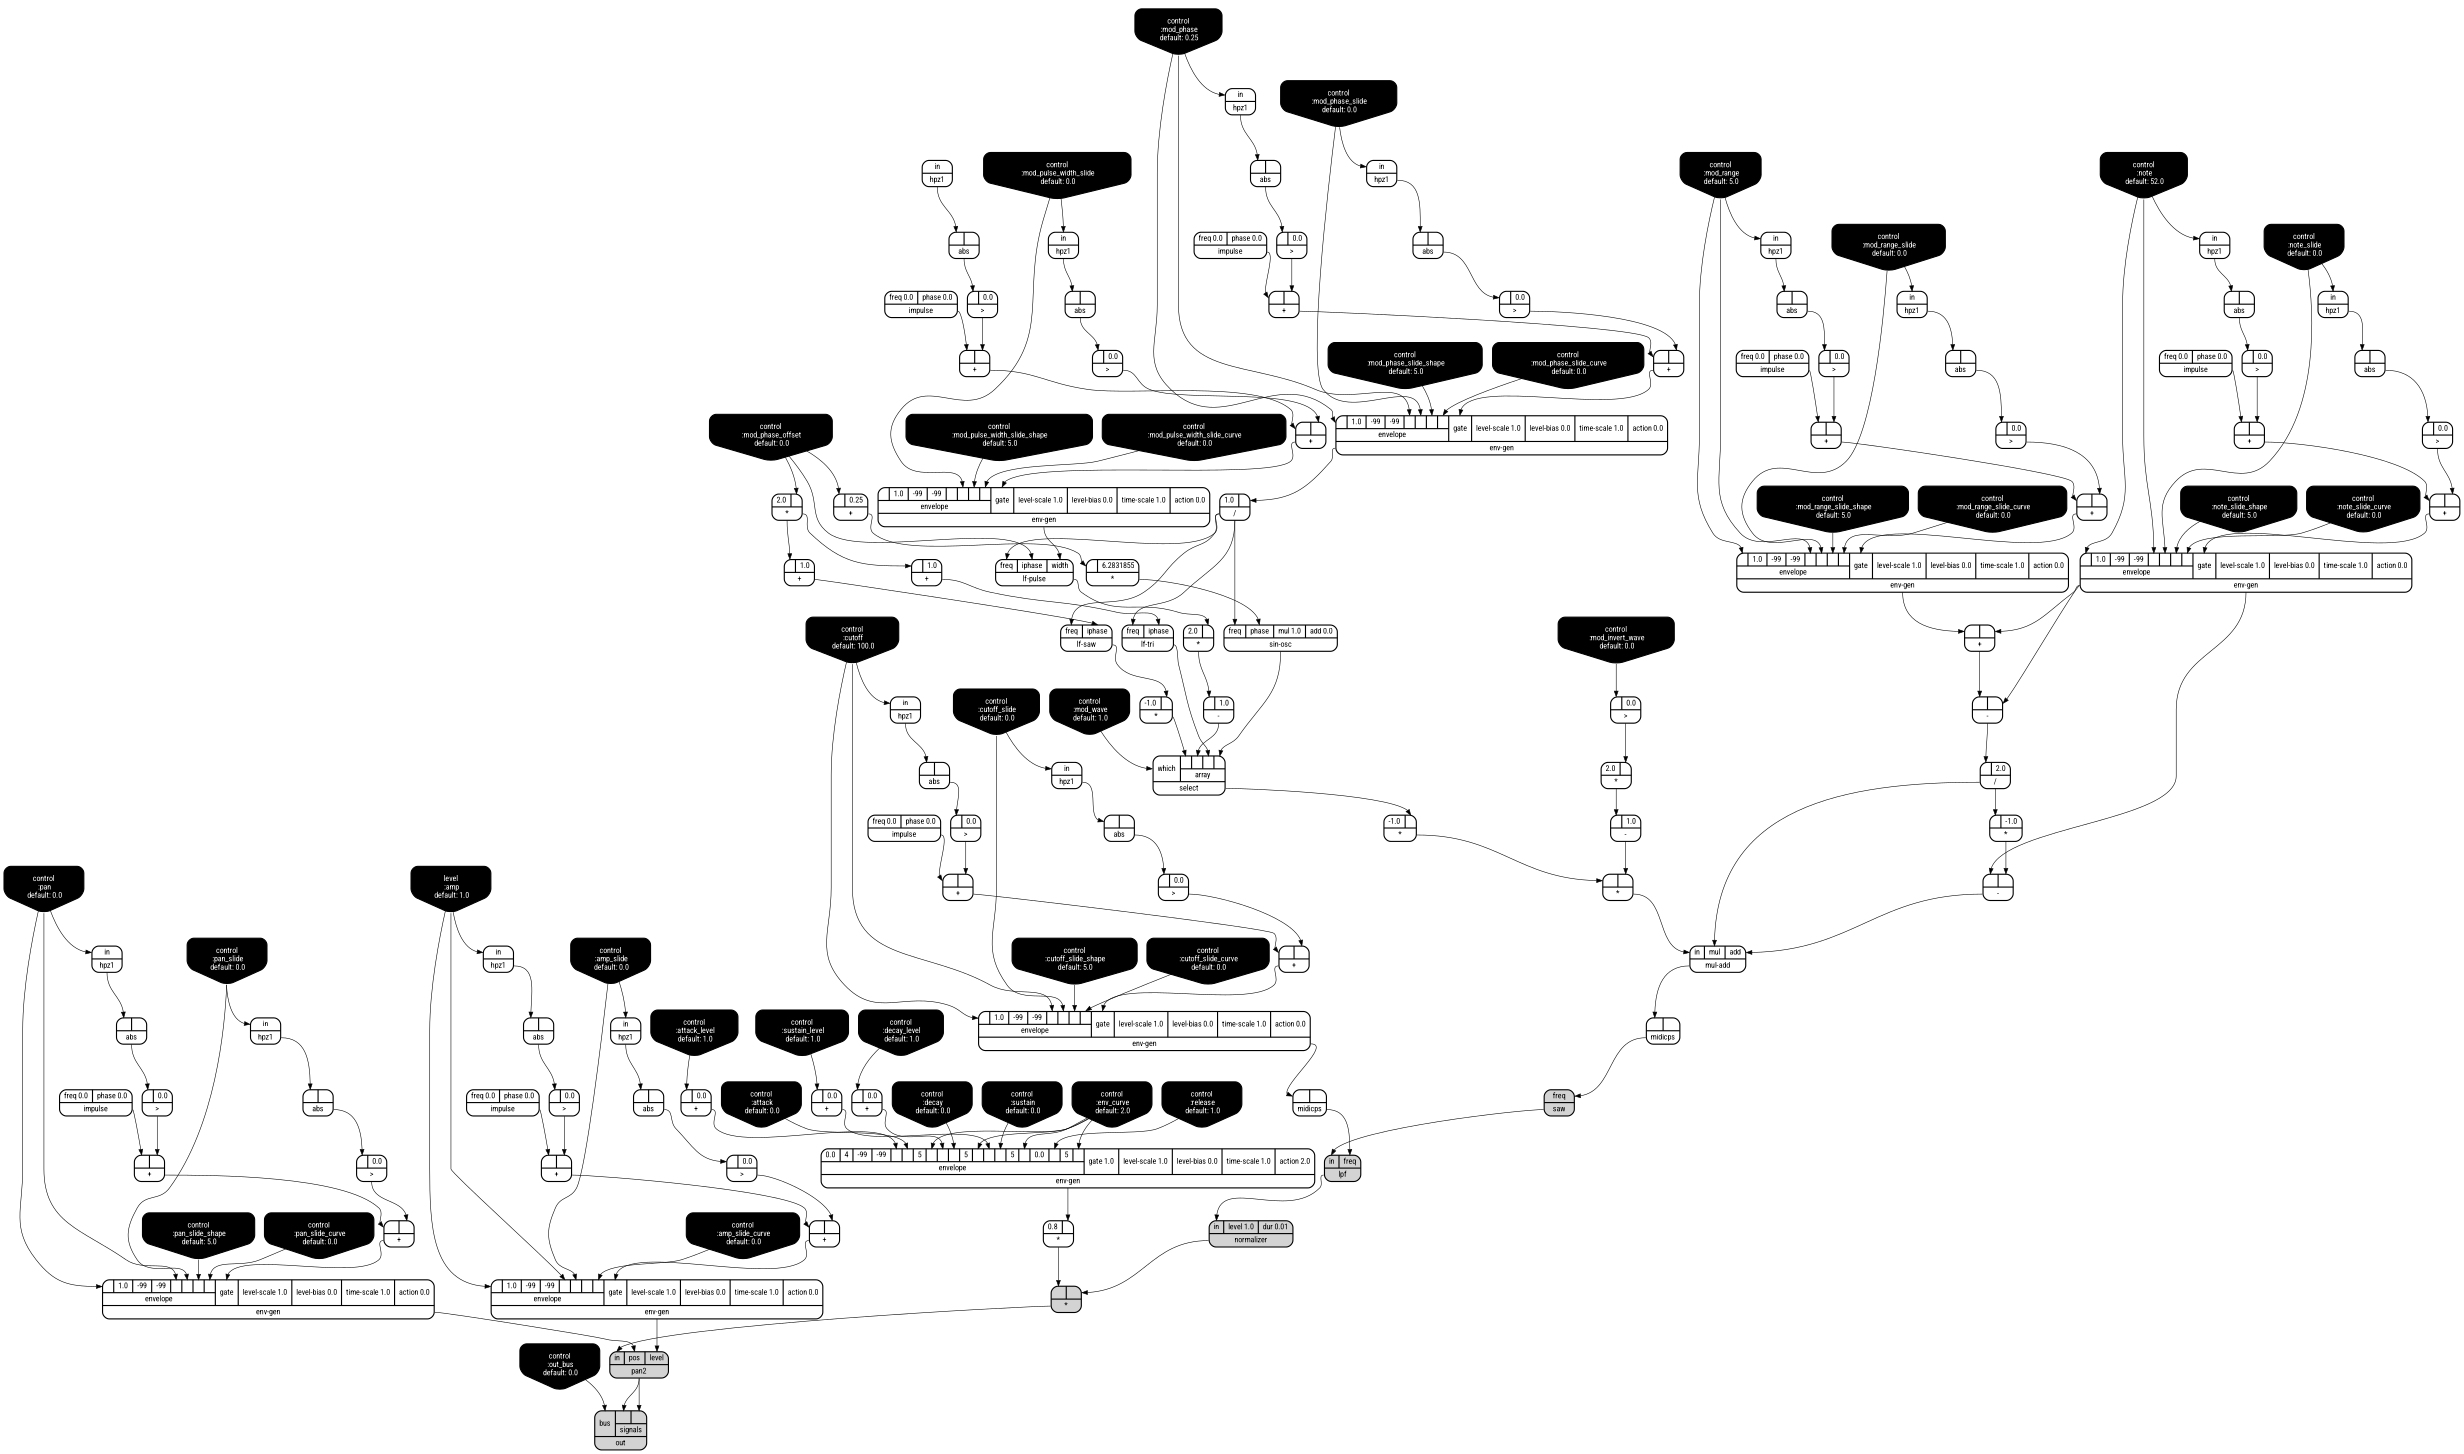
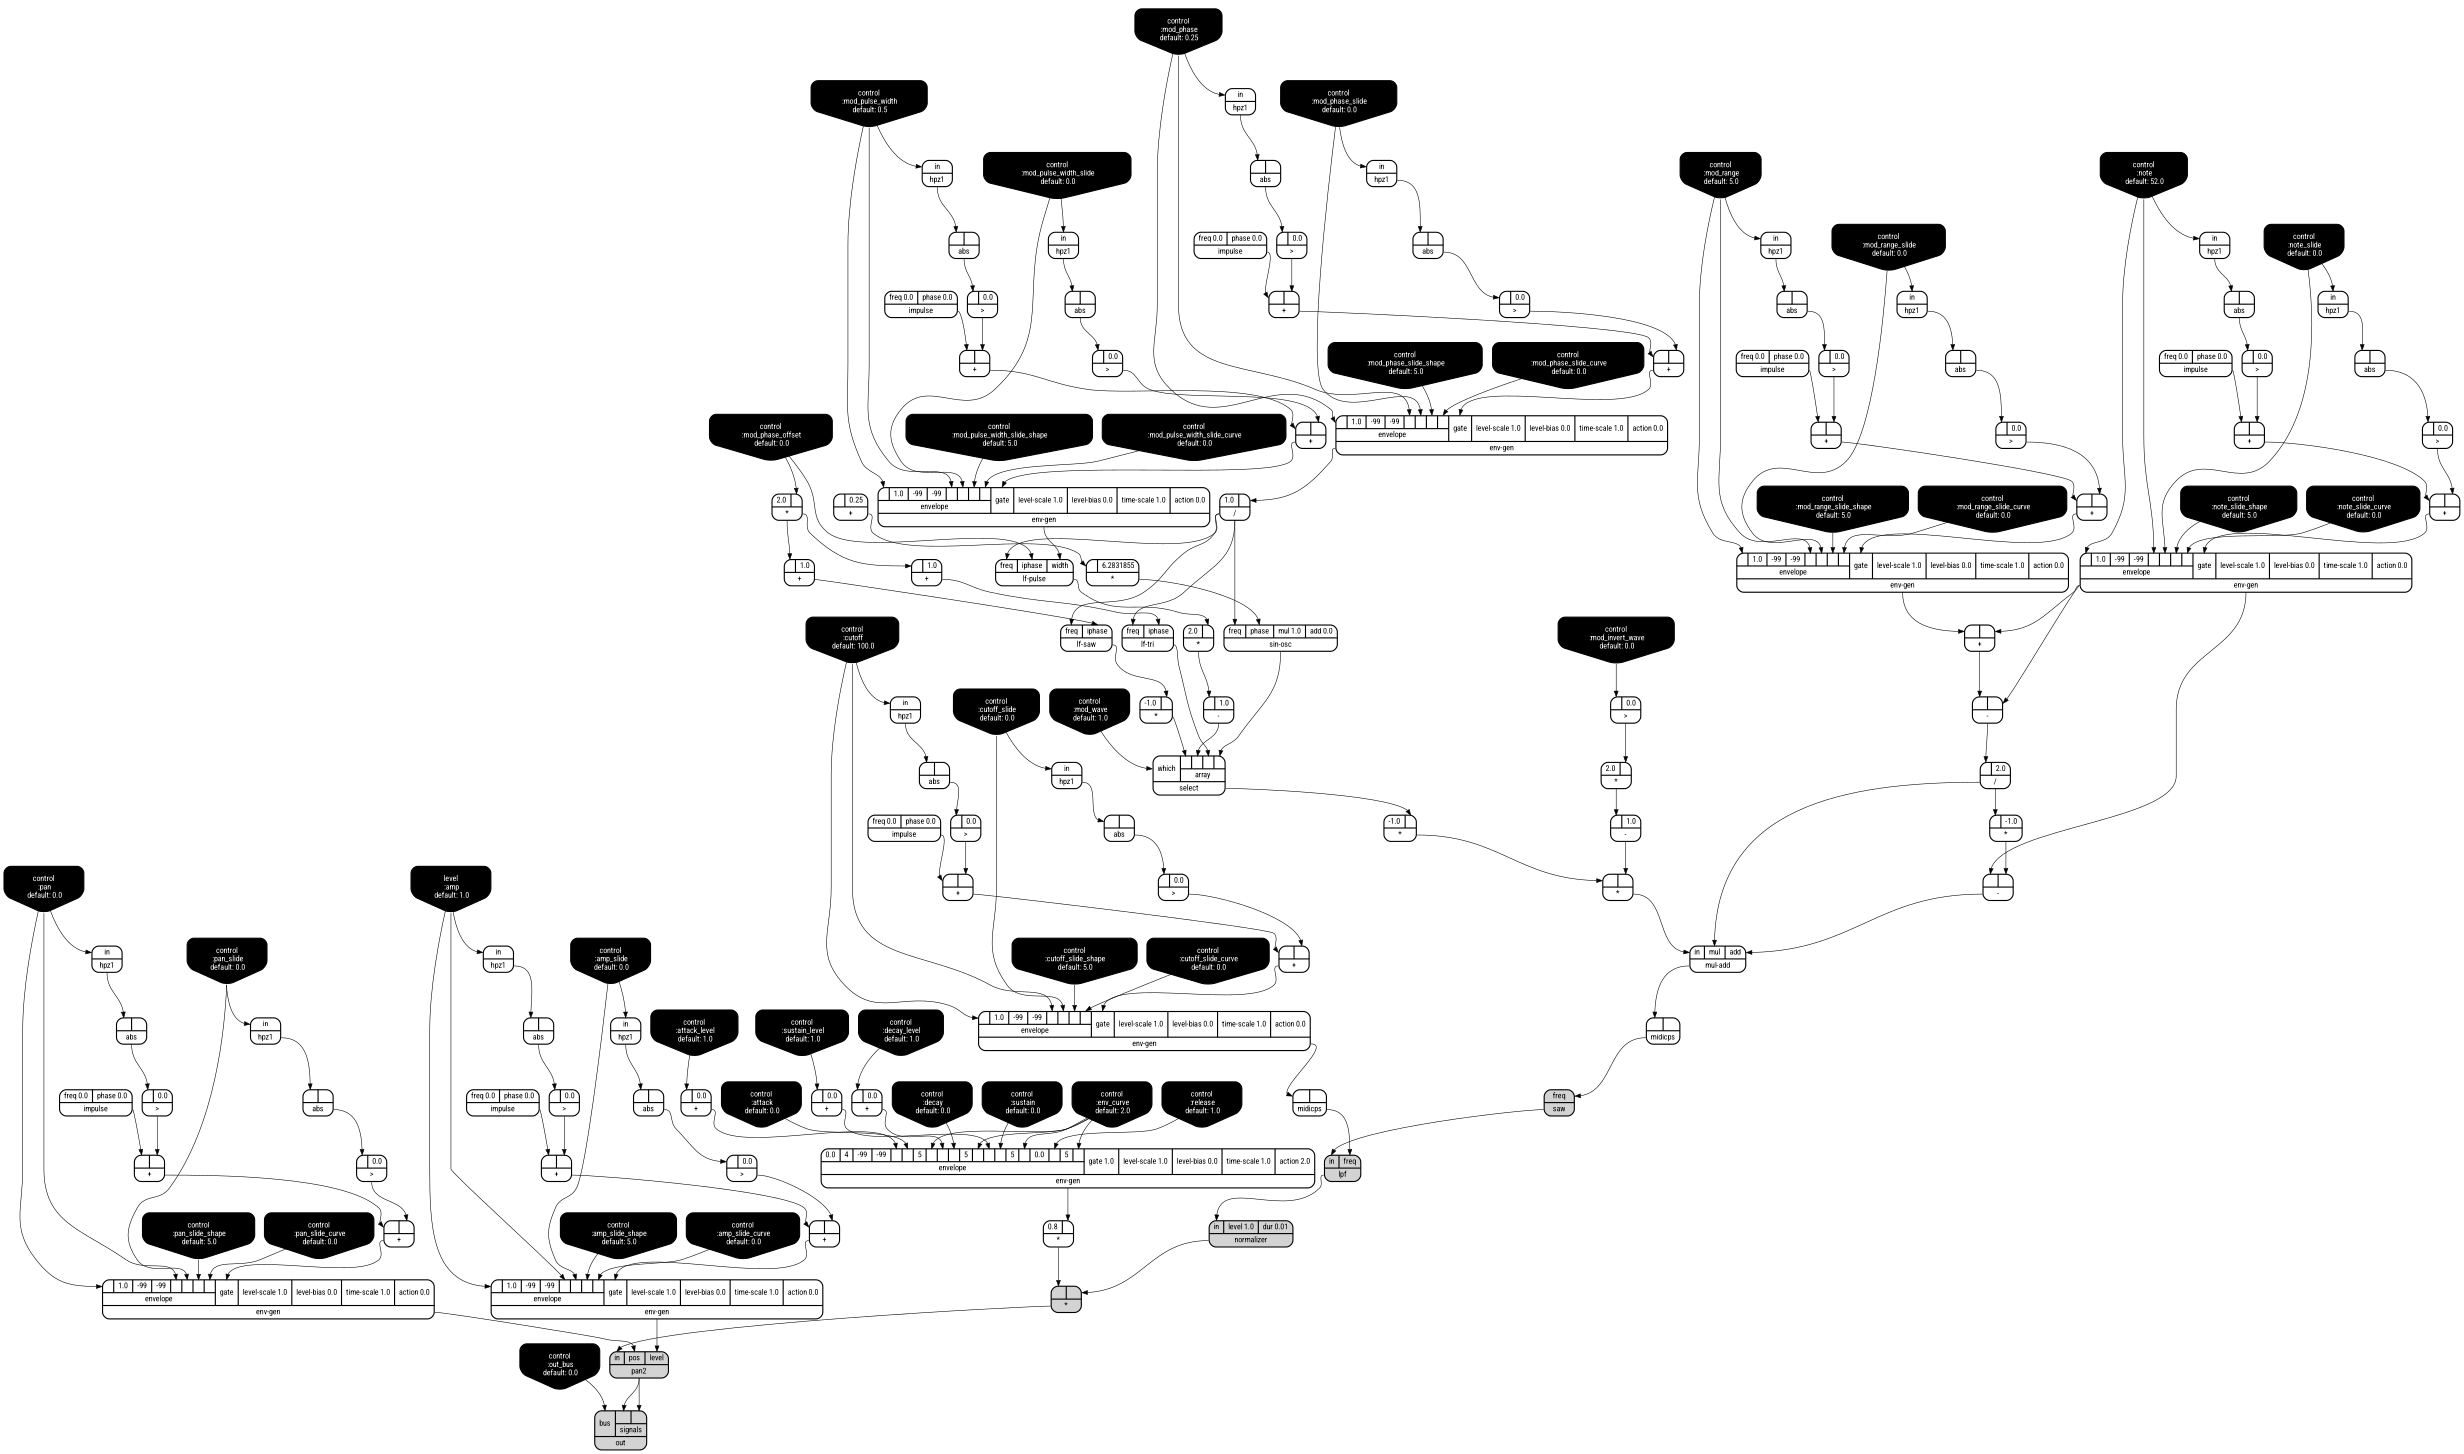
none -> (869, 102)
(827, 466) -> none
none -> (618, 1234)
